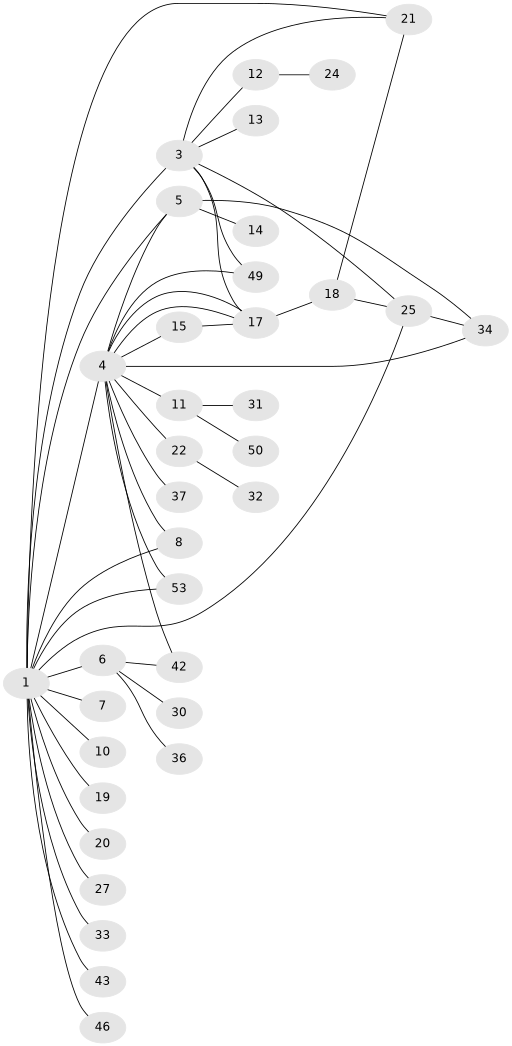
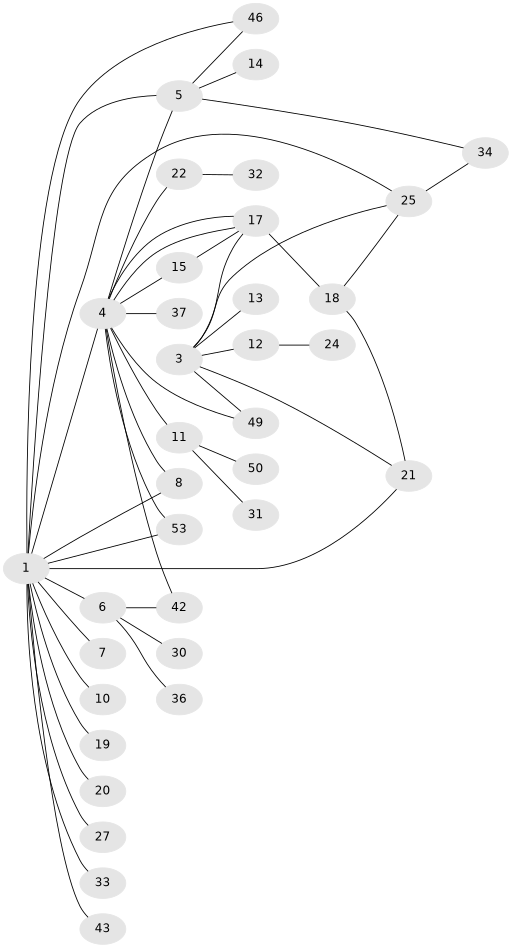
none -> (218, 57)
(297, 366) -> none
(49, 403) -> none
